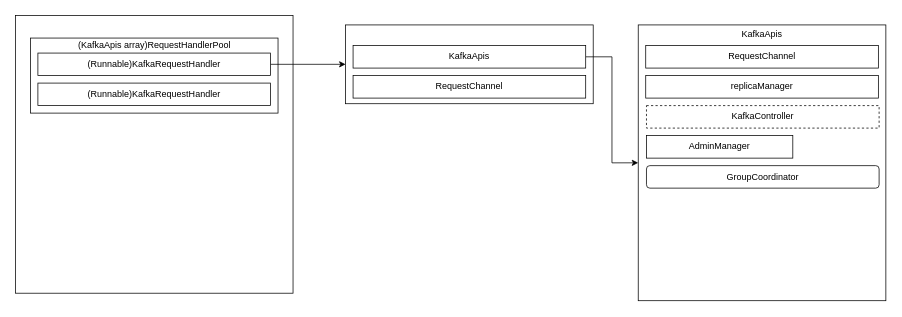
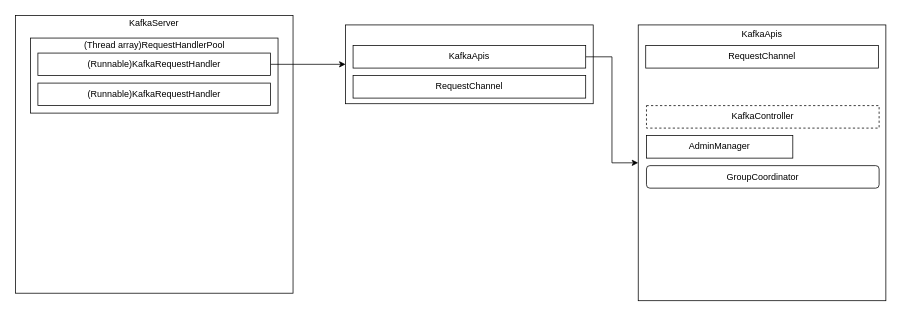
none -> (154, 23)
(155, 45) -> (155, 45)
(762, 87) -> none
